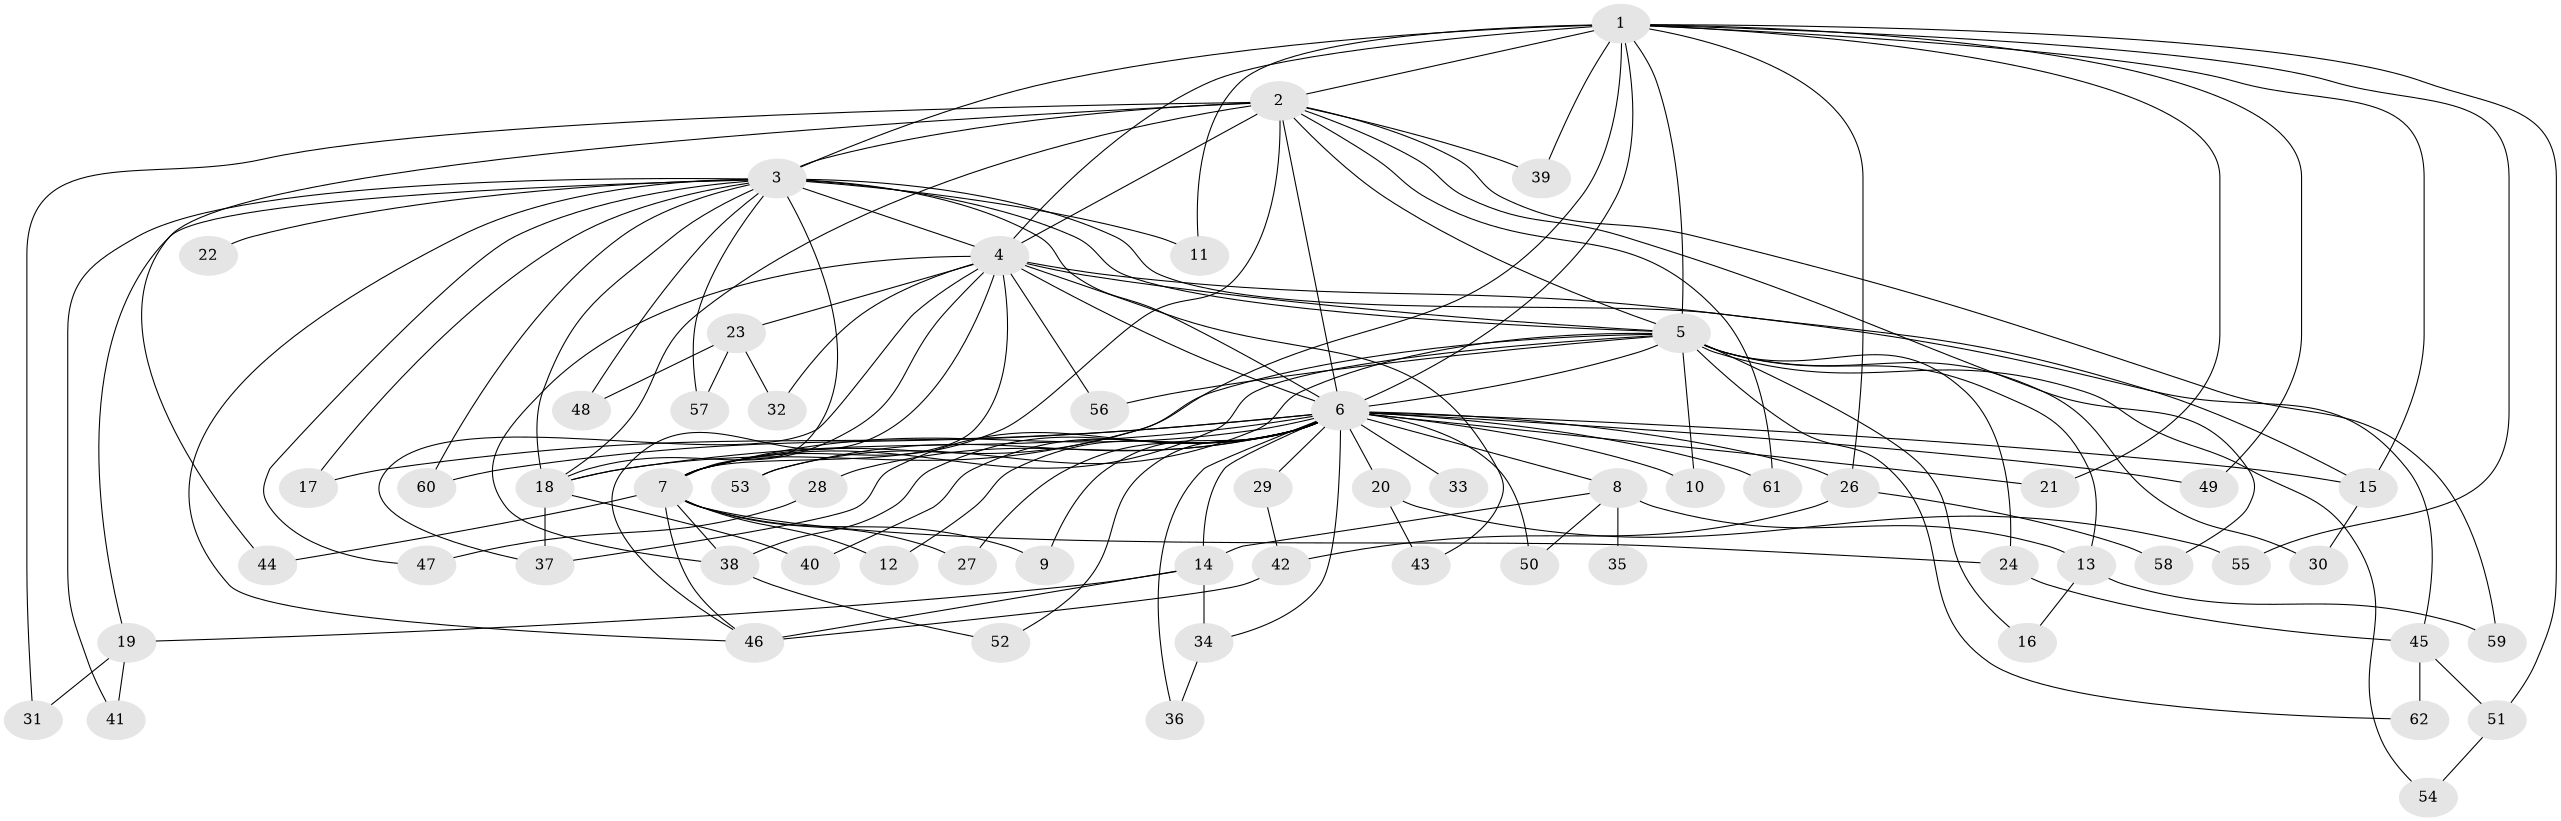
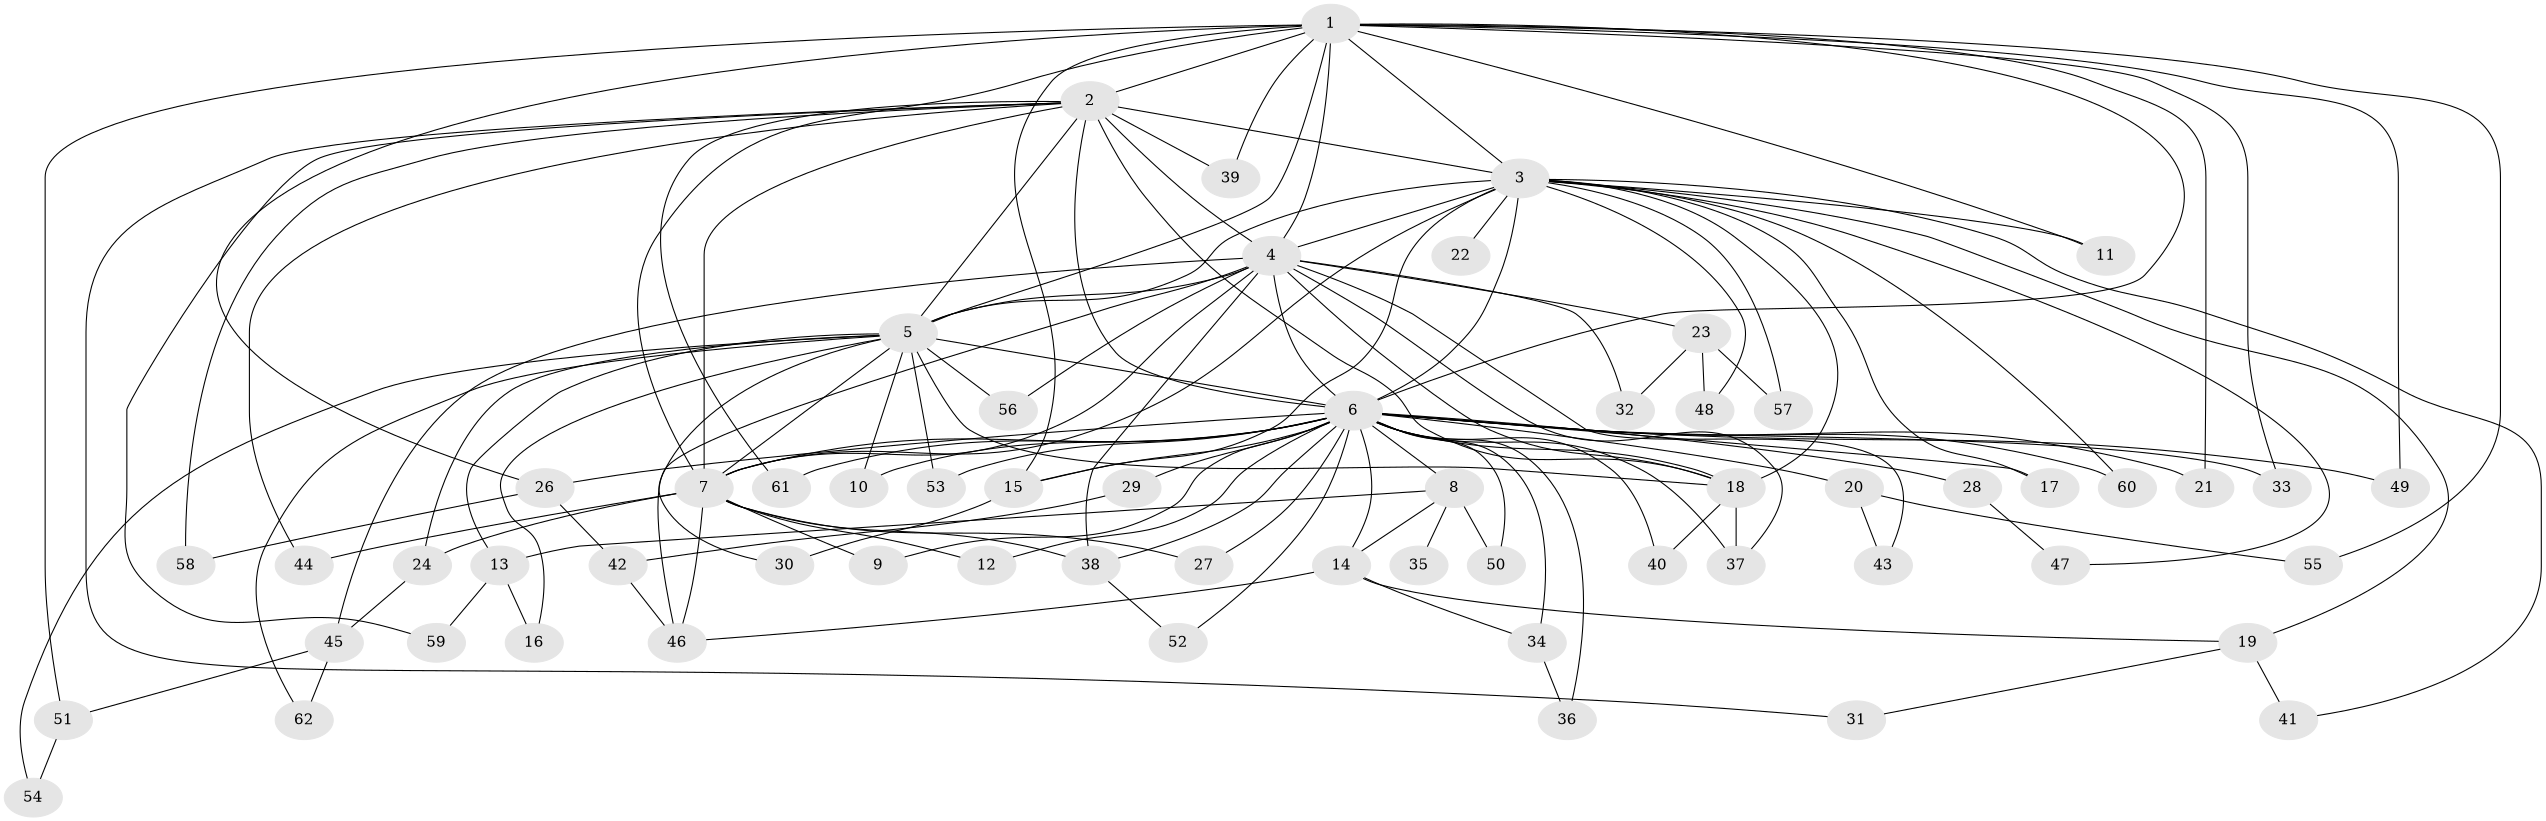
none -> (2130, 76)
(198, 454) -> none
